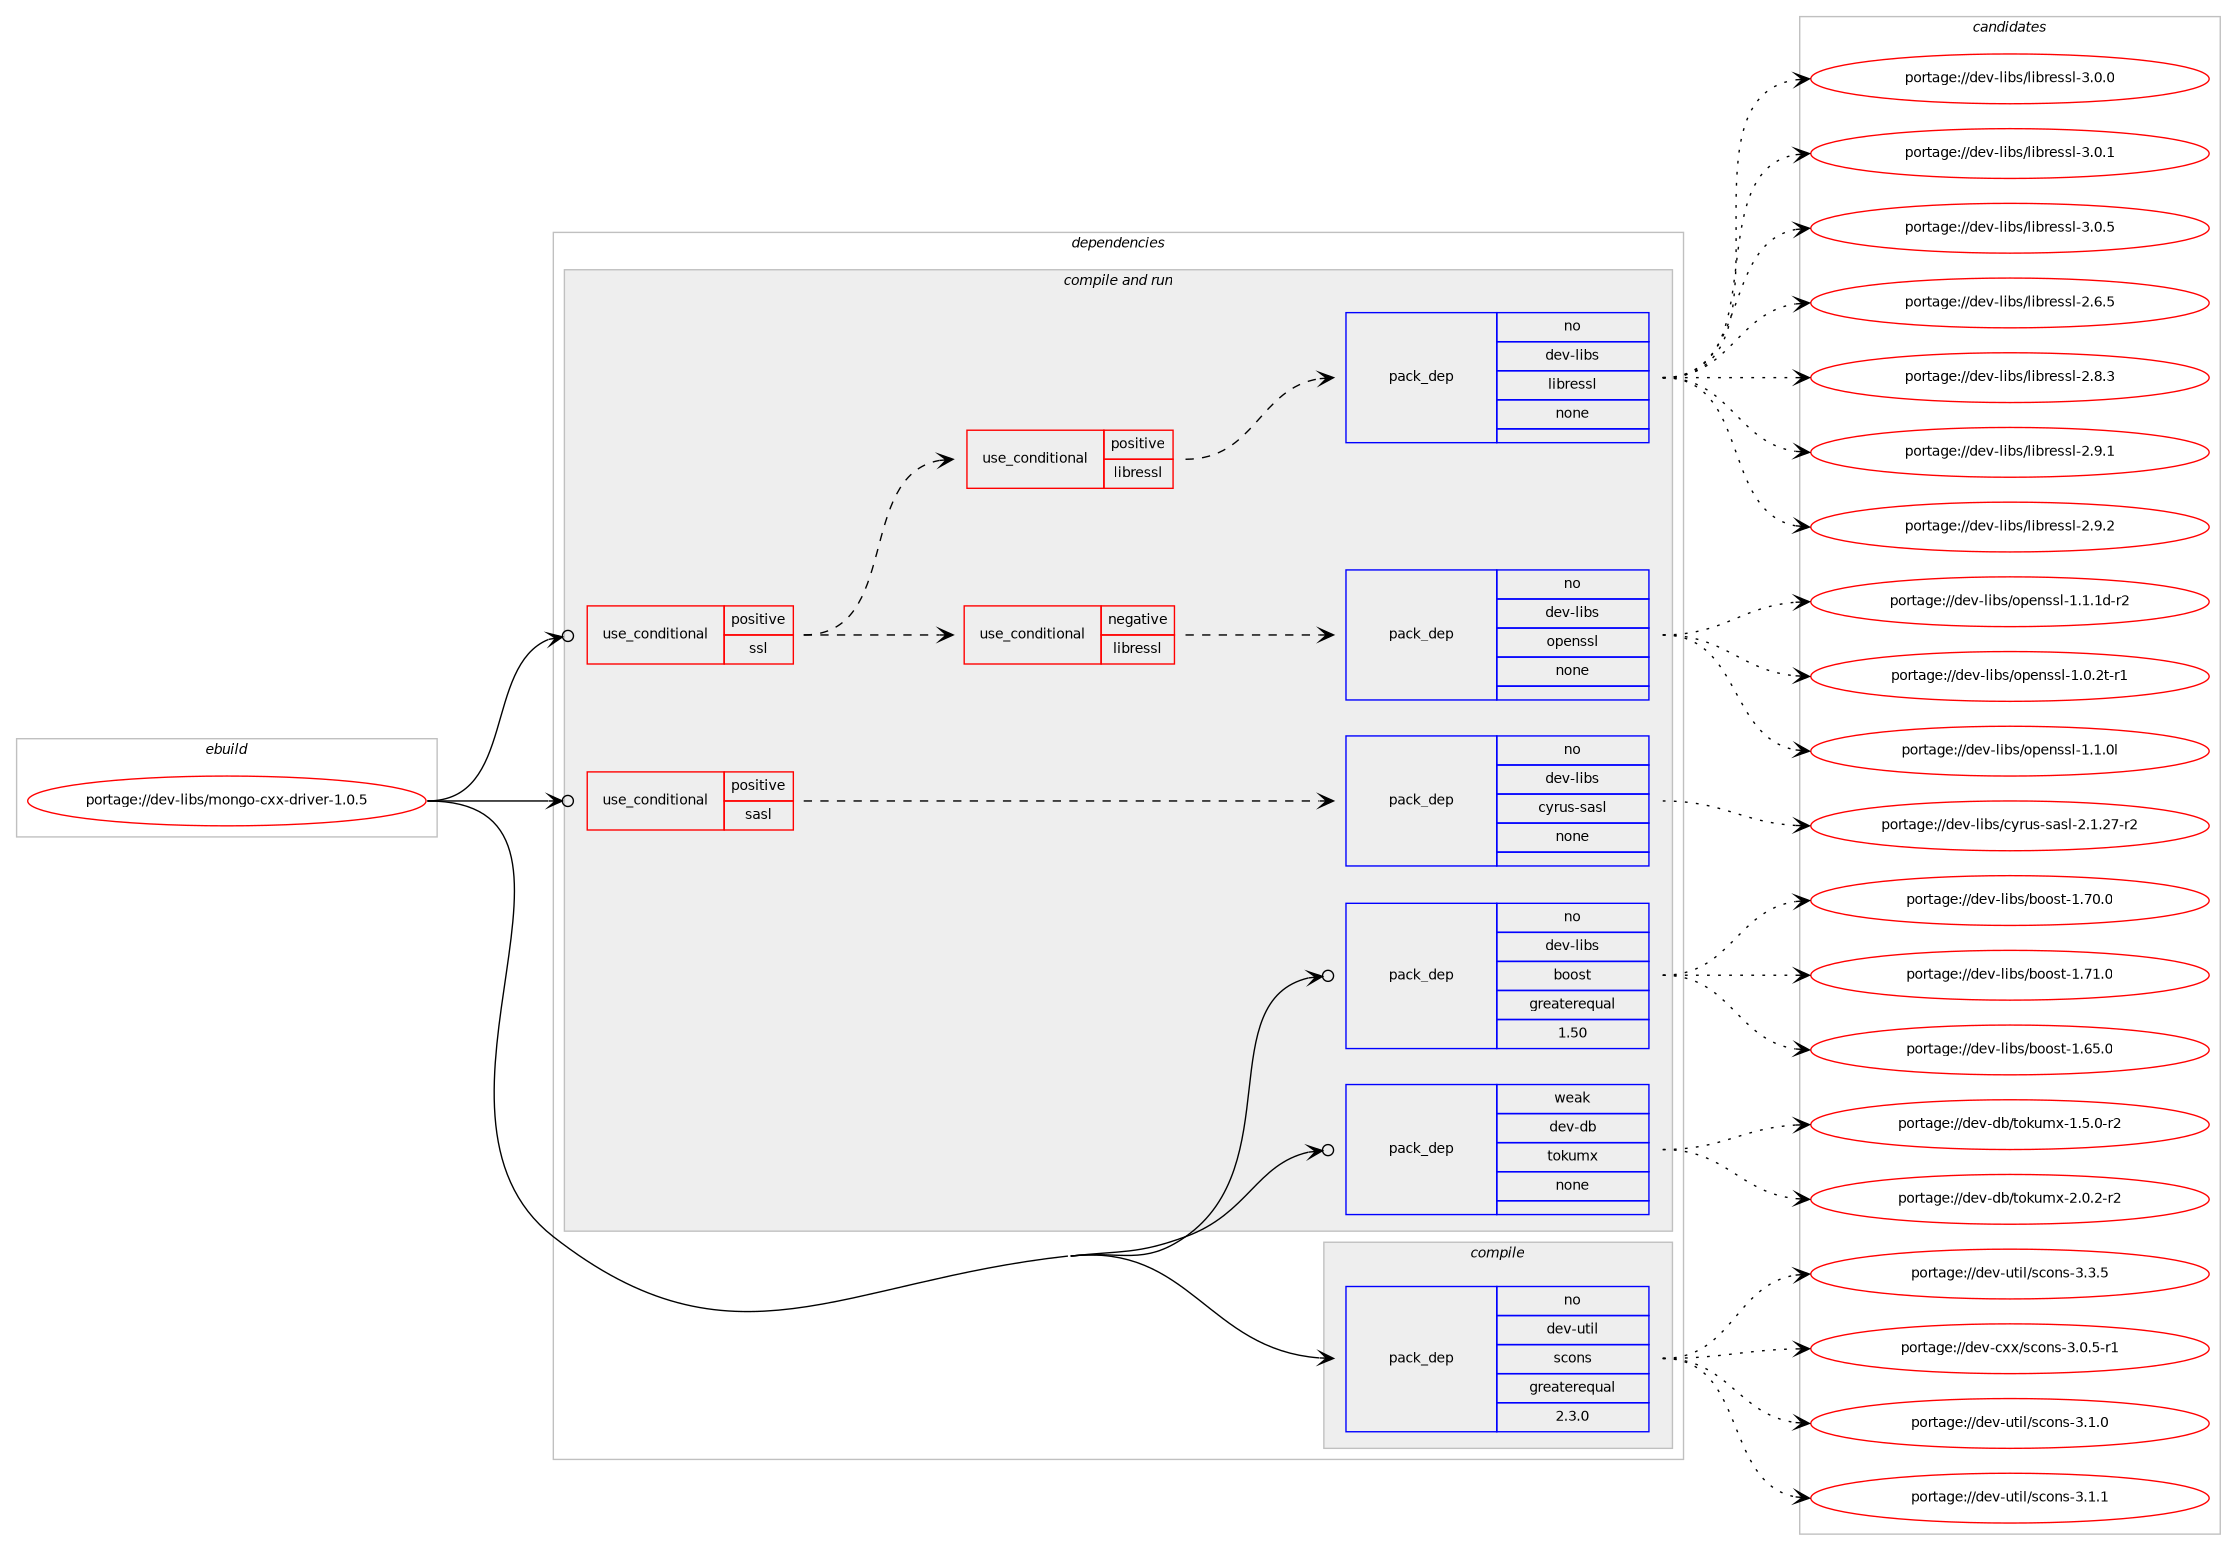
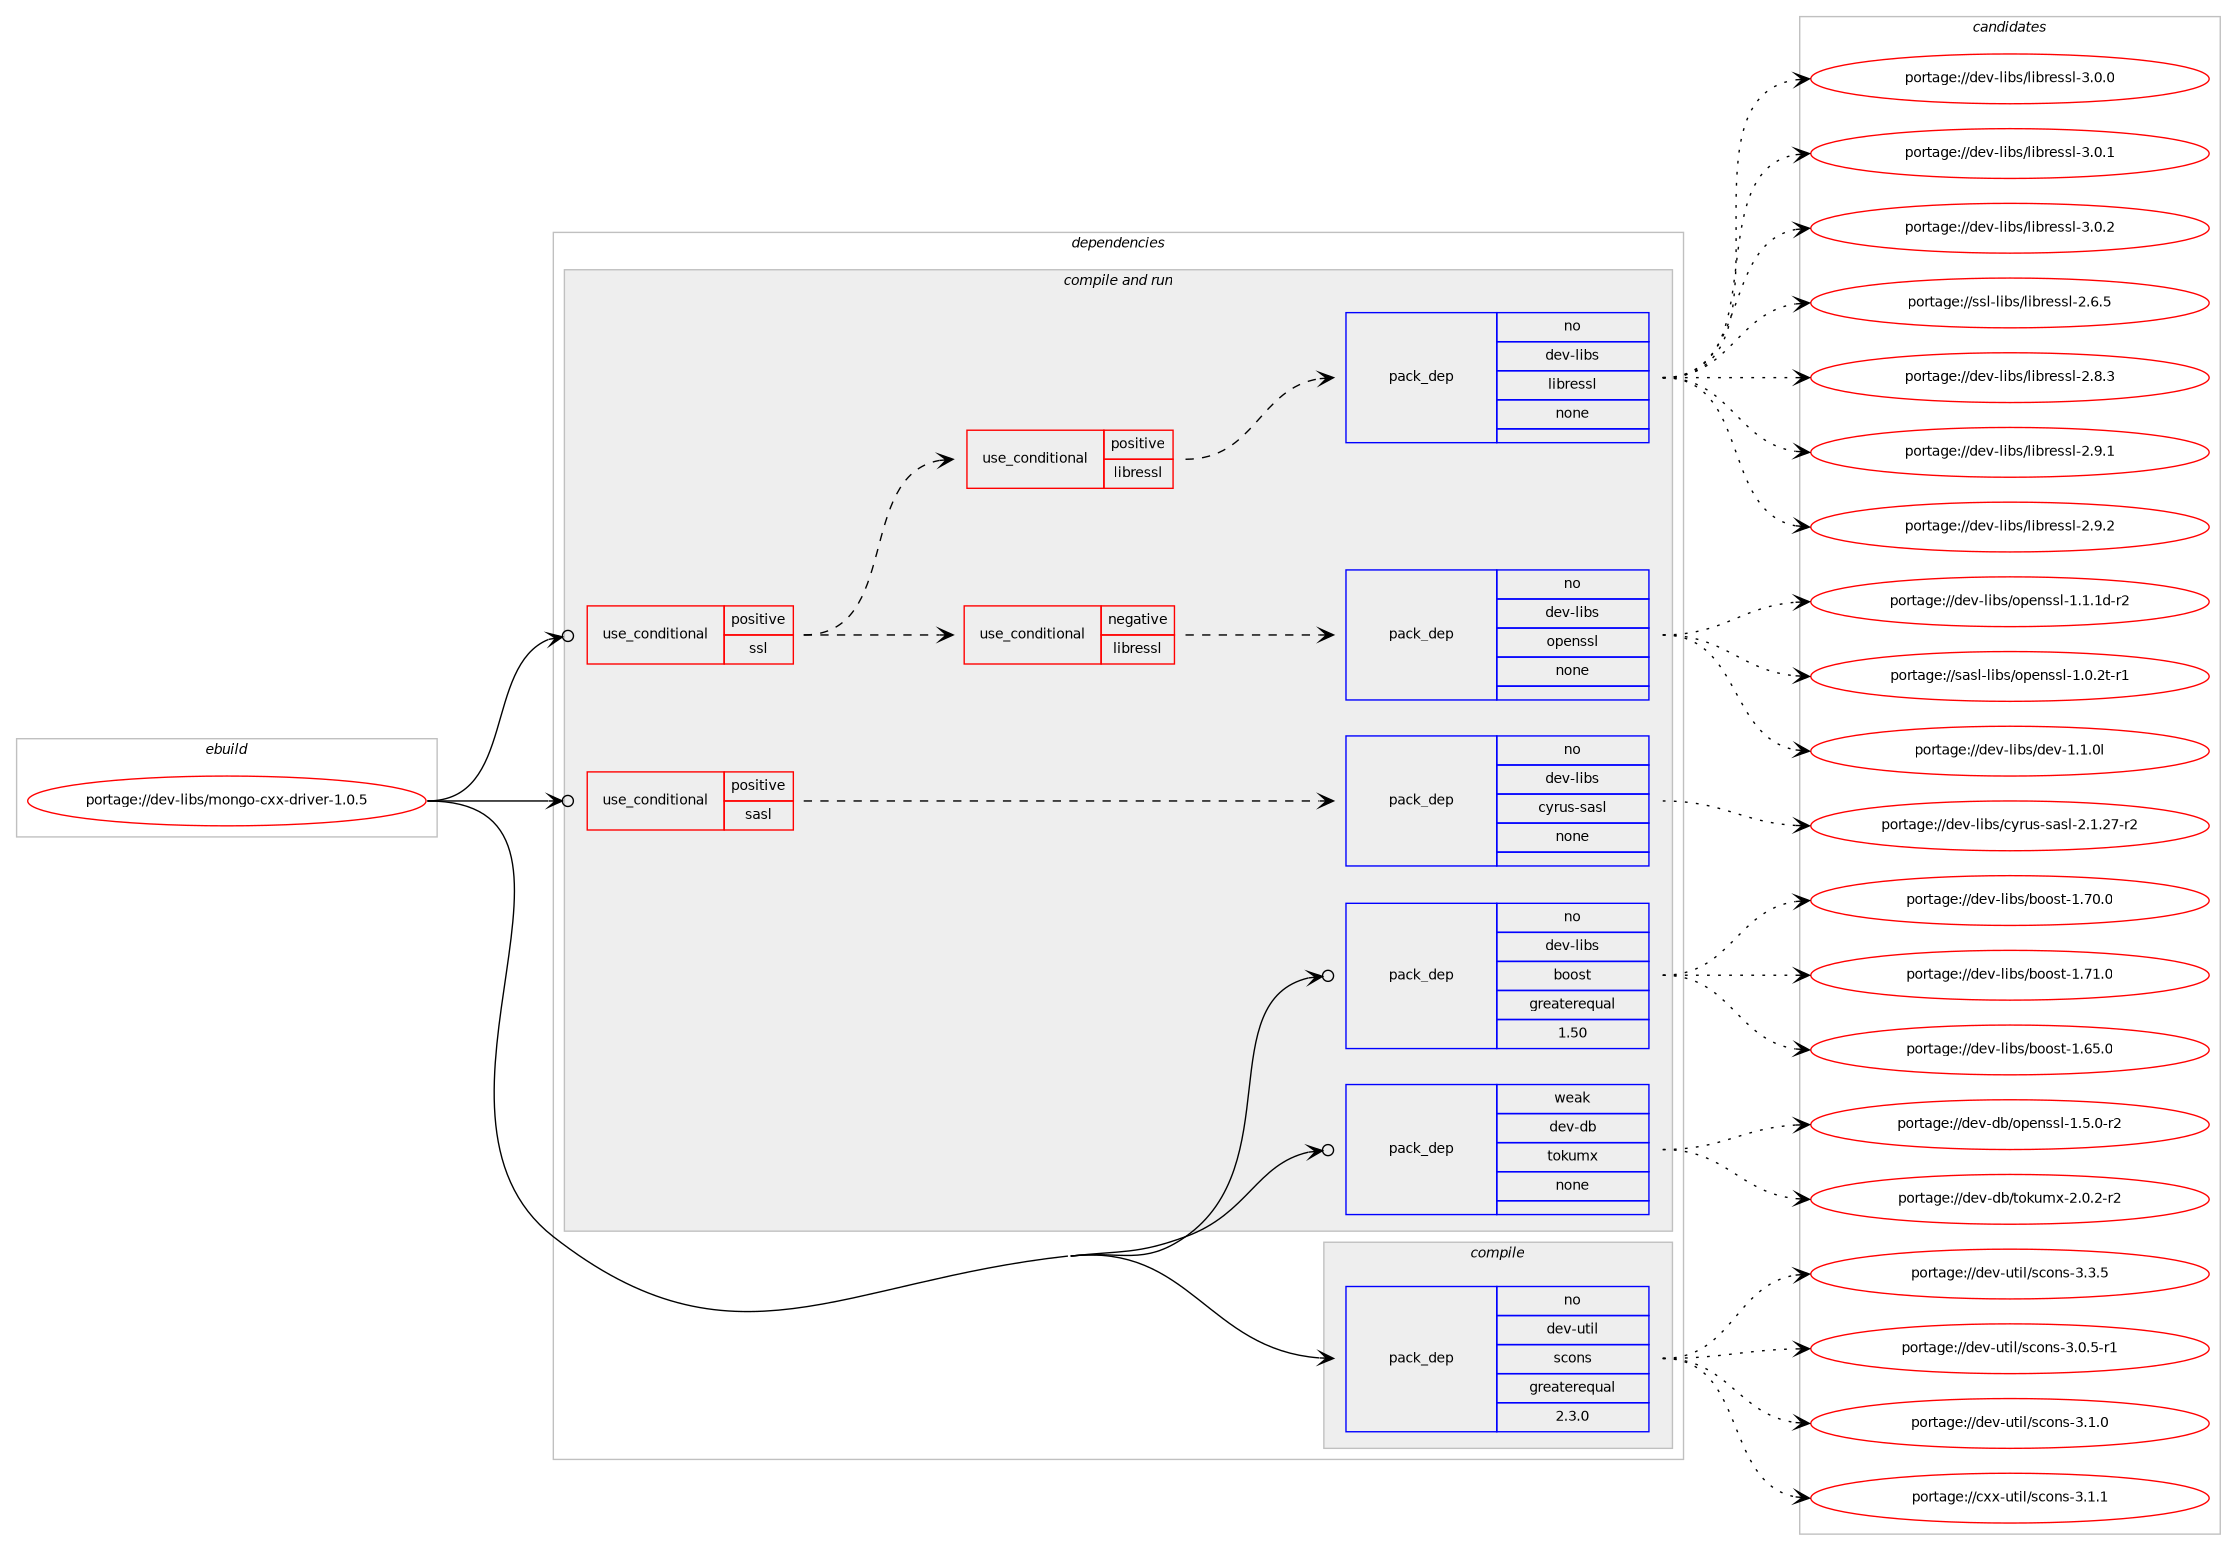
(2010, 228) -> (2010, 228)
(2010, 303) -> (2010, 303)
(2010, 676) -> (2010, 676)
(2010, 751) -> (2010, 751)
(2010, 1125) -> (2010, 1125)
(2010, 1349) -> (2010, 1349)
(2010, 1498) -> (2010, 1498)
